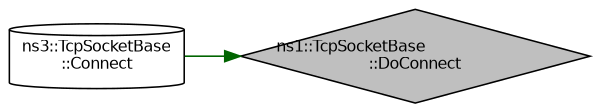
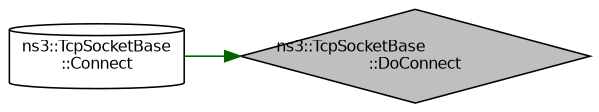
(415, 56) -> (415, 56)
